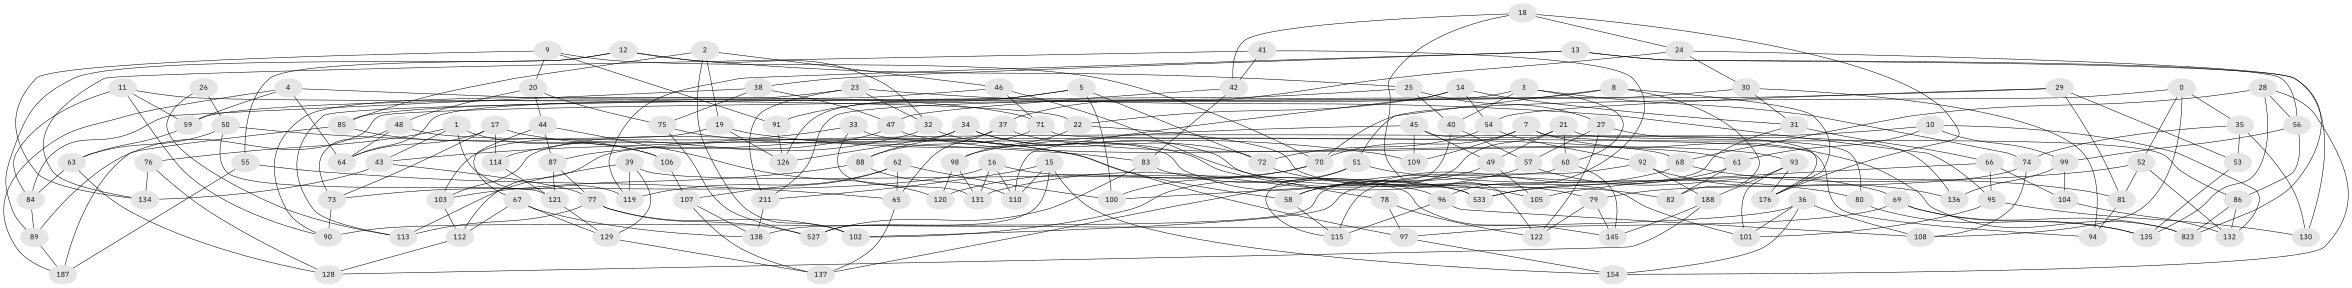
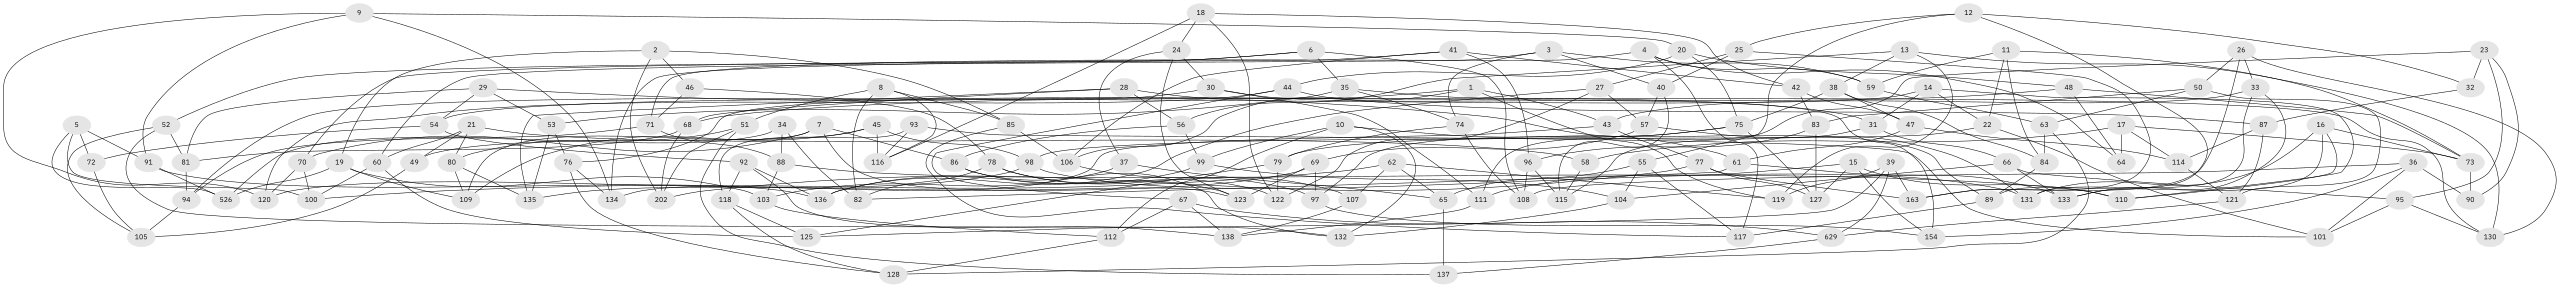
(942, 66) -> (15, 65)
none -> (1255, 69)
none -> (2248, 69)
(2182, 88) -> (1311, 50)
(663, 100) -> none
none -> (2457, 108)
none -> (560, 144)
(1114, 145) -> none
(1397, 150) -> none
(783, 163) -> (226, 200)
(1225, 172) -> (1506, 139)
none -> (458, 178)
(571, 180) -> (2221, 144)
(1390, 181) -> none
none -> (1632, 181)
none -> (926, 182)
(200, 184) -> (2157, 61)
none -> (385, 187)
(765, 200) -> (1481, 200)
(1480, 200) -> (2064, 200)
(1708, 200) -> (725, 200)
(1765, 200) -> (878, 163)
none -> (164, 219)
(403, 237) -> (1913, 200)
(607, 237) -> (1831, 237)
(814, 237) -> (1816, 200)
(856, 237) -> (661, 200)
(1613, 237) -> (807, 237)
(2188, 237) -> (1240, 200)
(745, 250) -> none
(63, 275) -> (1740, 237)
